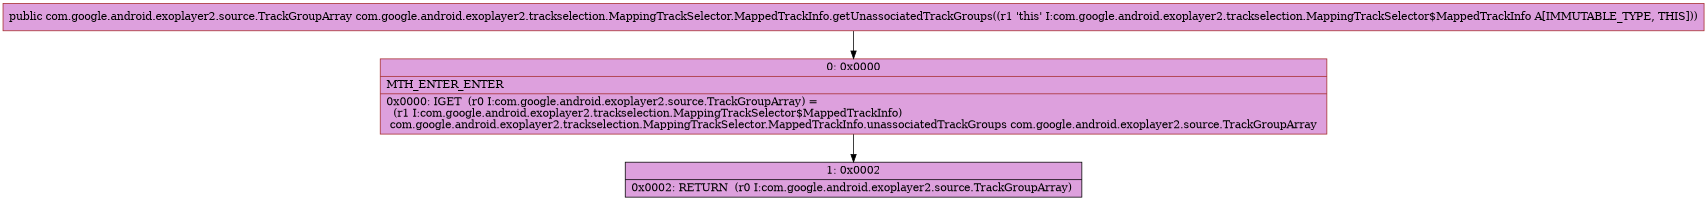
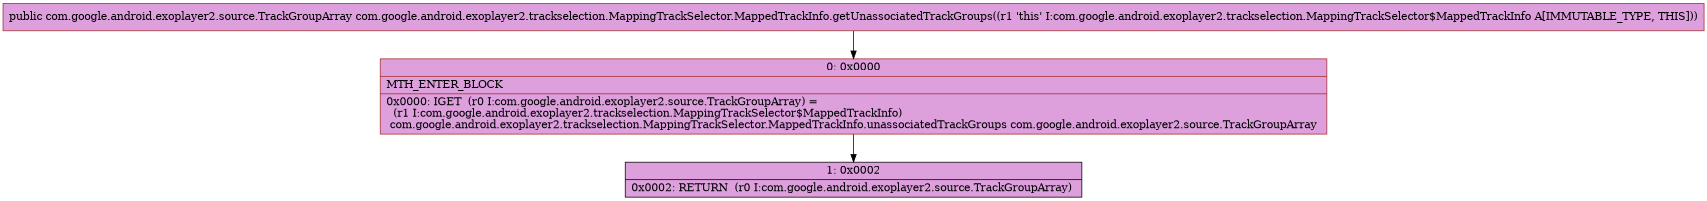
(445, 85) -> (445, 85)
